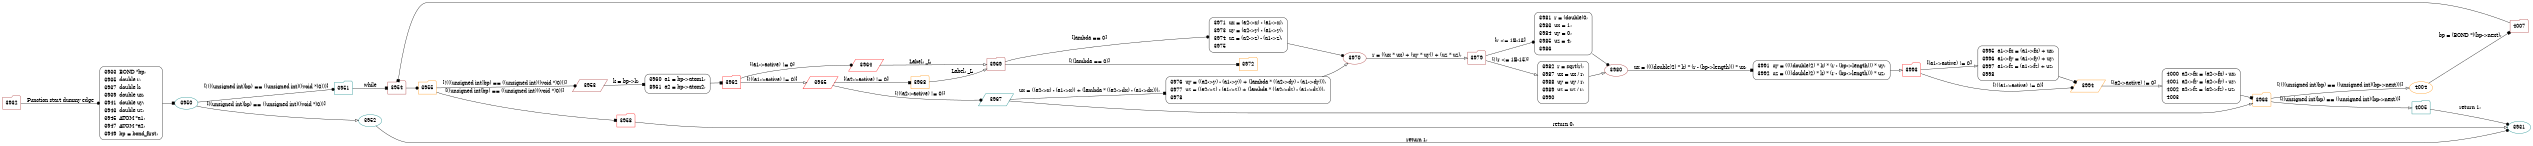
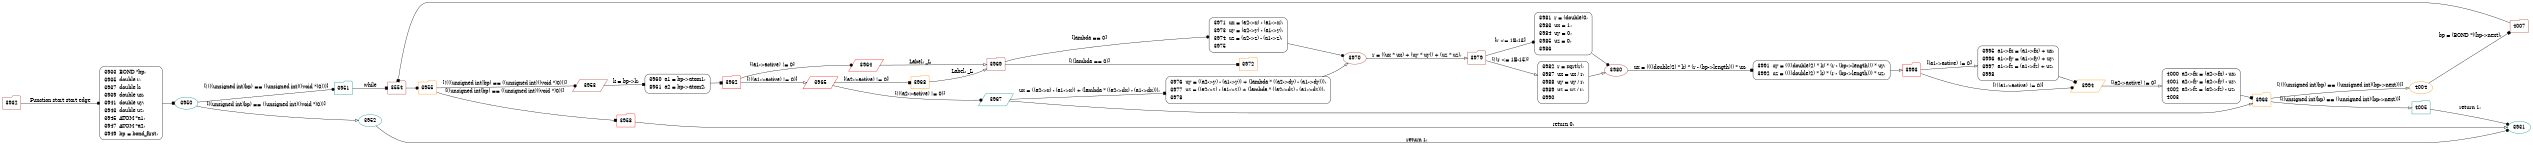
(1563, 41) -> (1563, 41)
(397, 88) -> (397, 88)
(60, 101) -> (60, 101)
